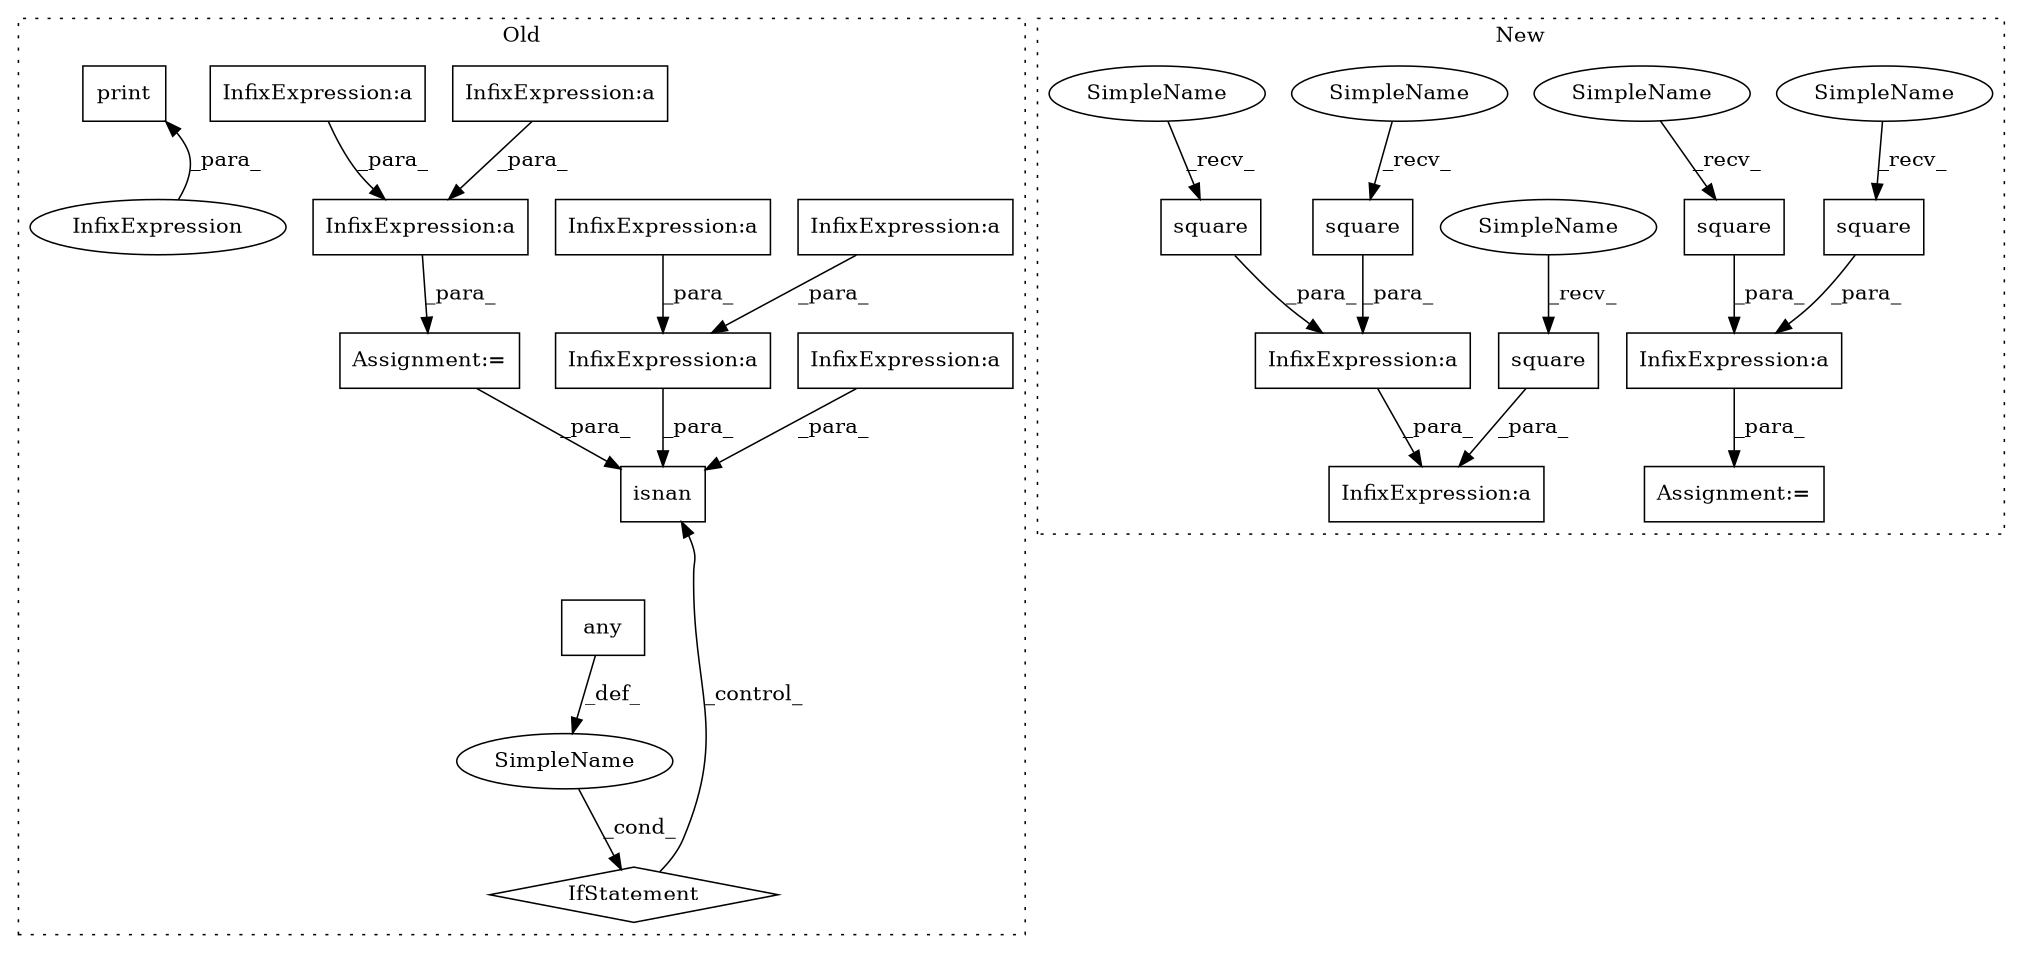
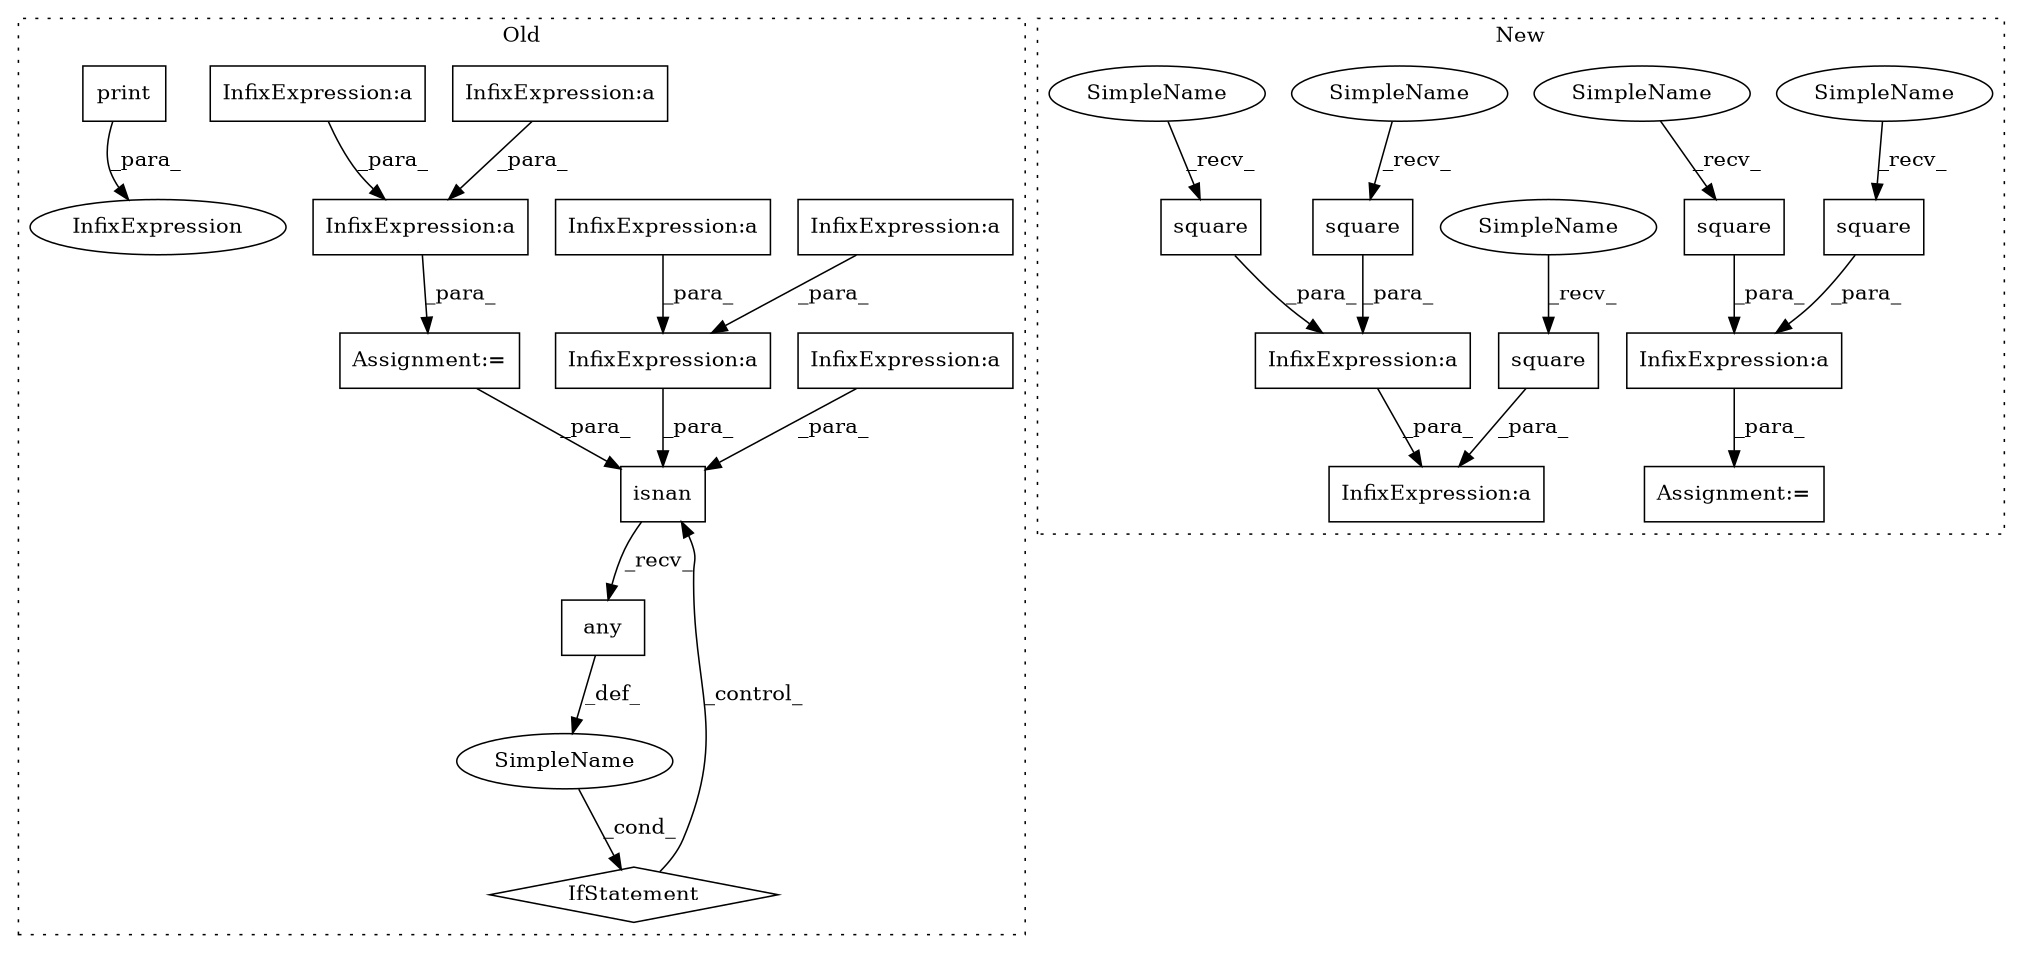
(190, 166) -> (107, 155)
none -> (624, 552)
